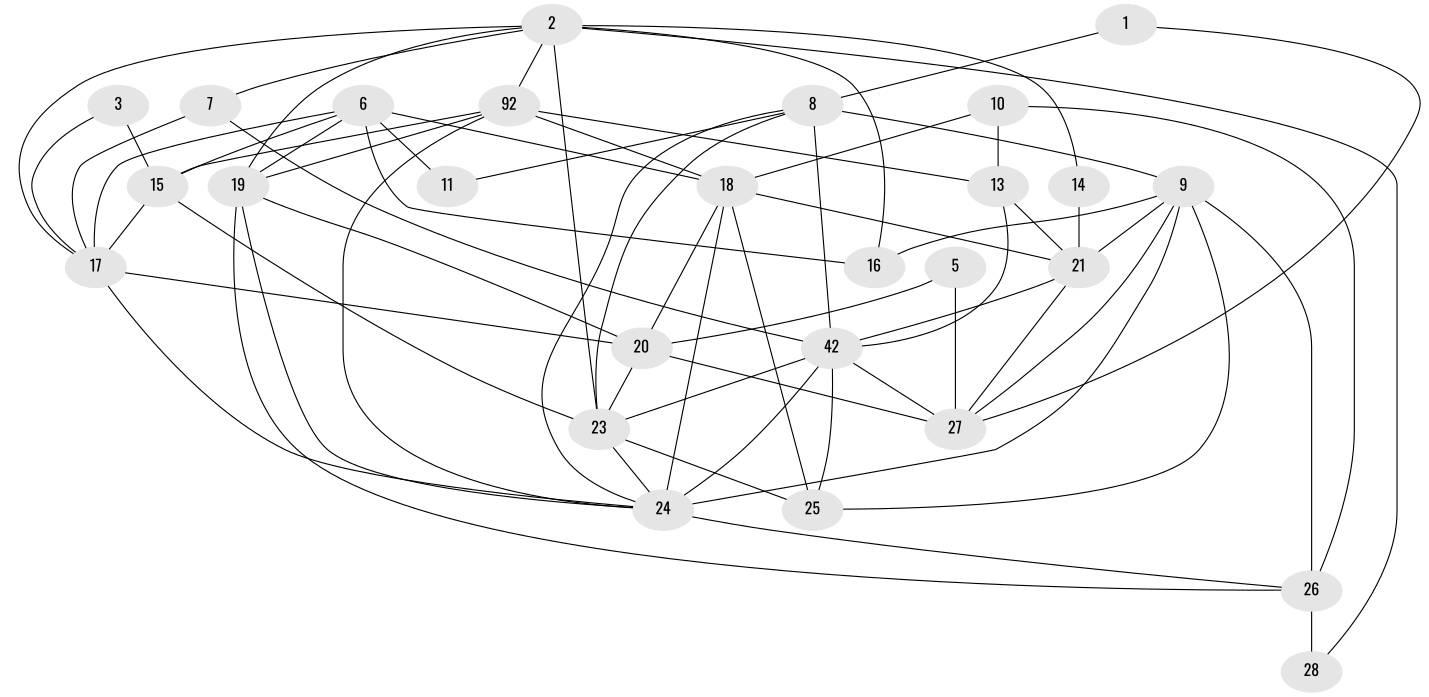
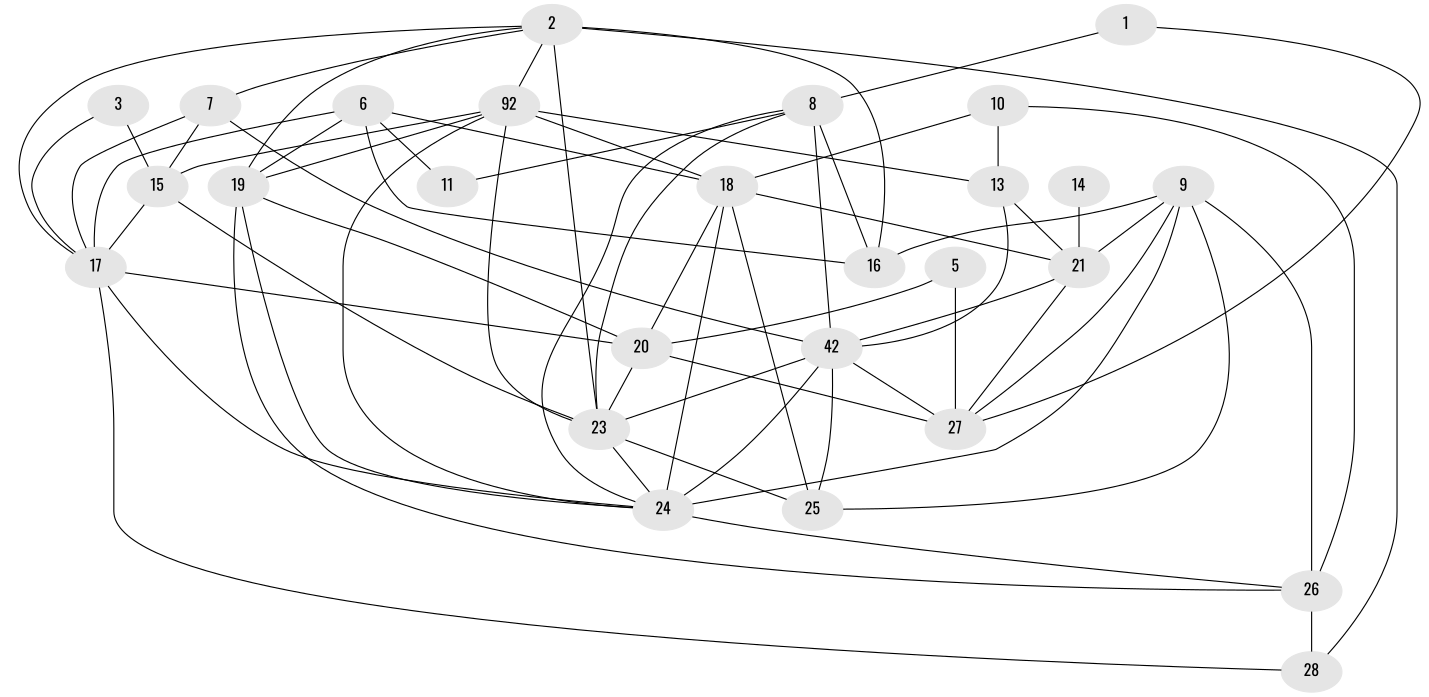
(860, 39) -> none
(1008, 142) -> (844, 186)
(251, 146) -> (180, 151)
none -> (488, 293)
none -> (574, 629)
